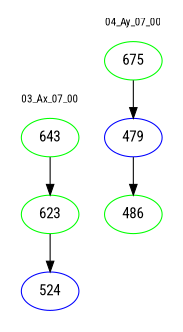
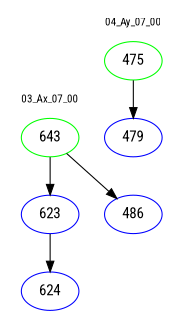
(133, 61) -> (133, 61)
(133, 171) -> (80, 166)
(50, 214) -> (50, 214)
(133, 214) -> (133, 214)
(50, 291) -> (50, 291)
